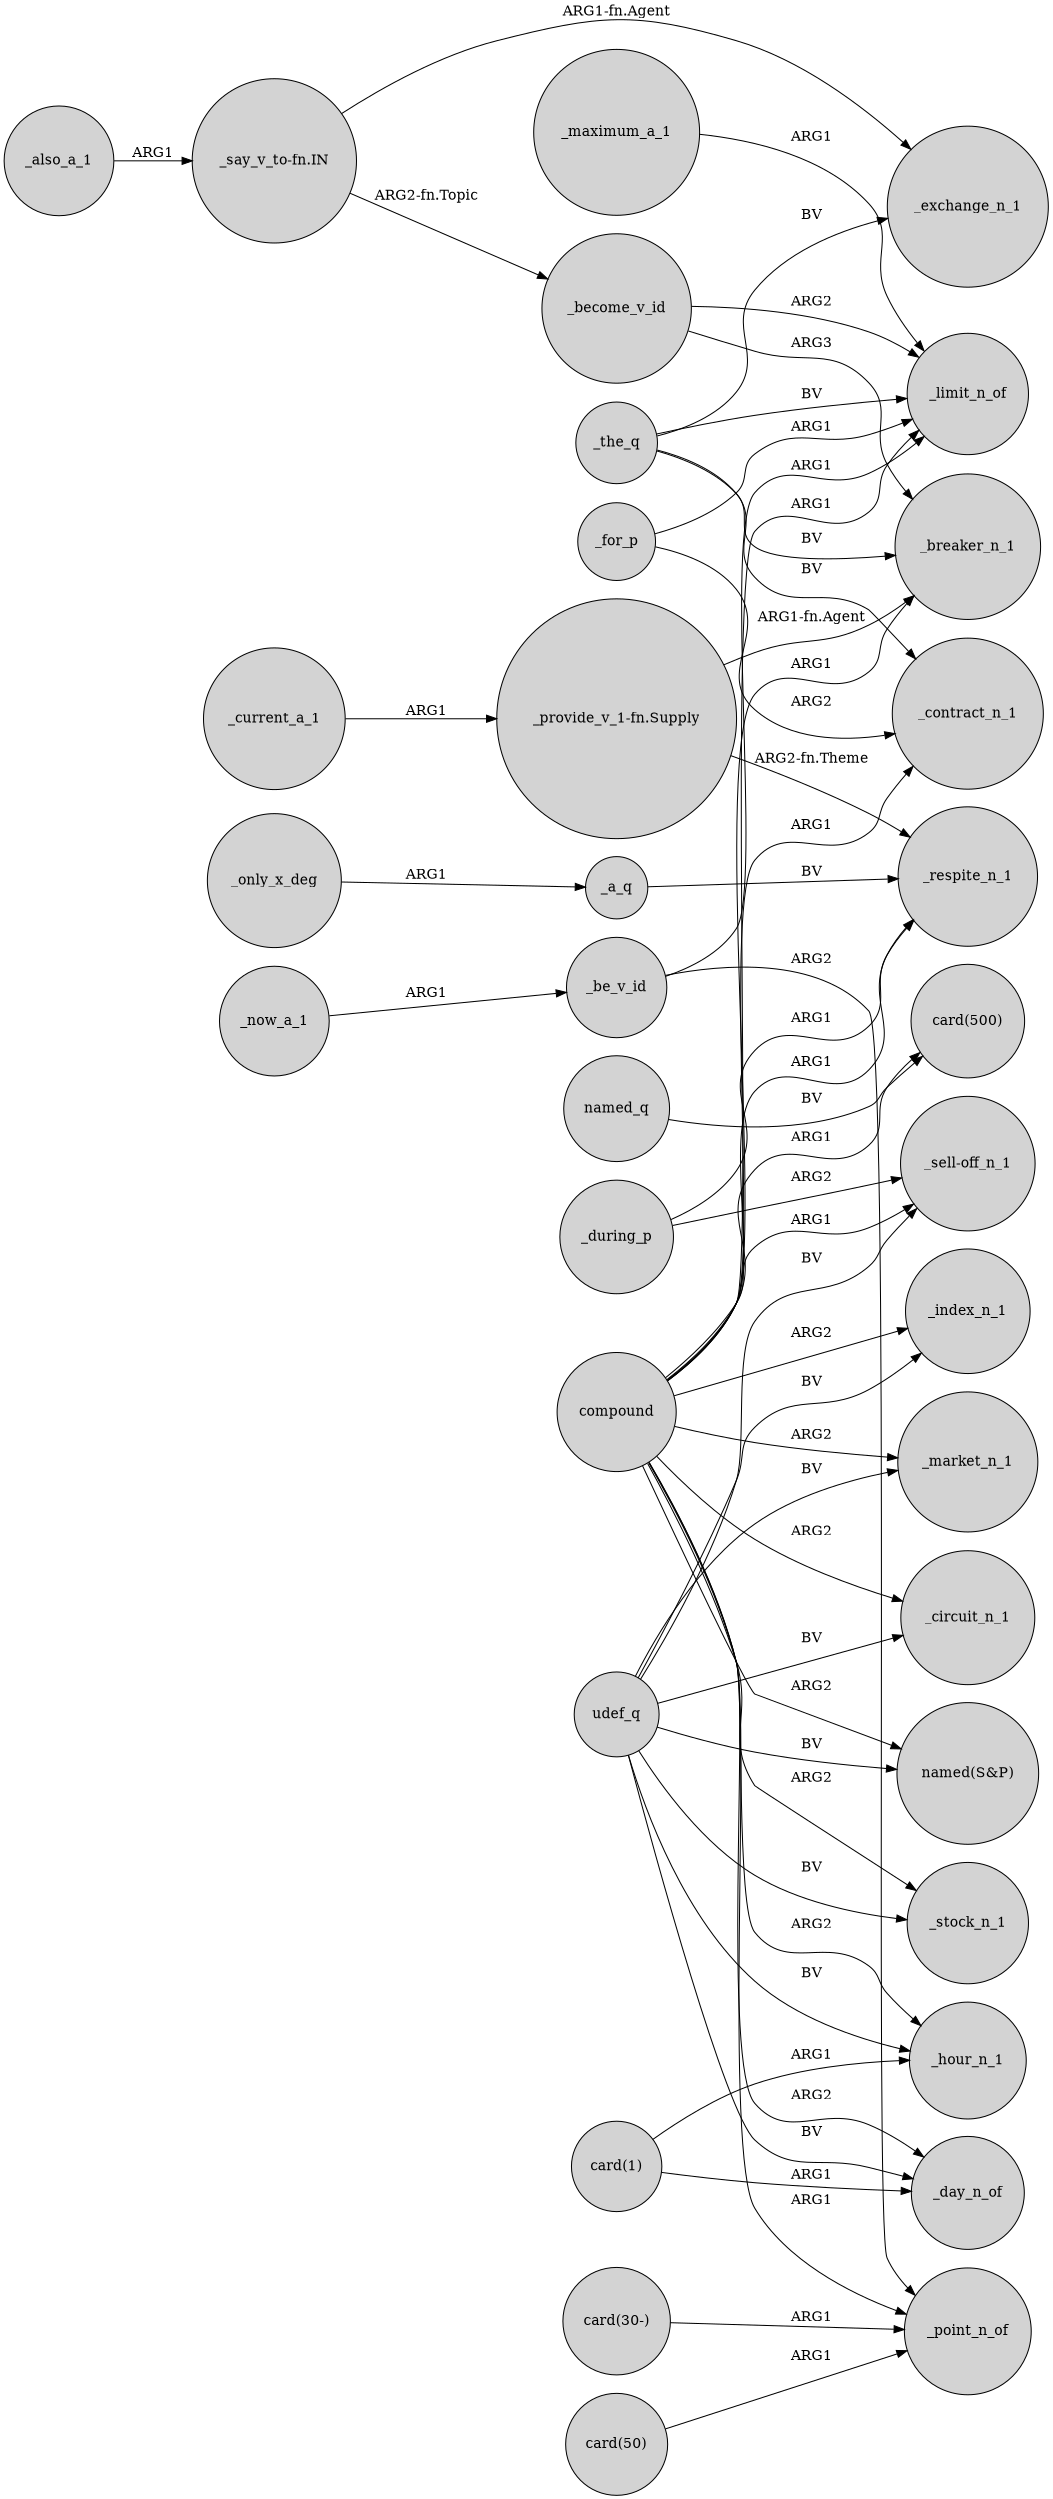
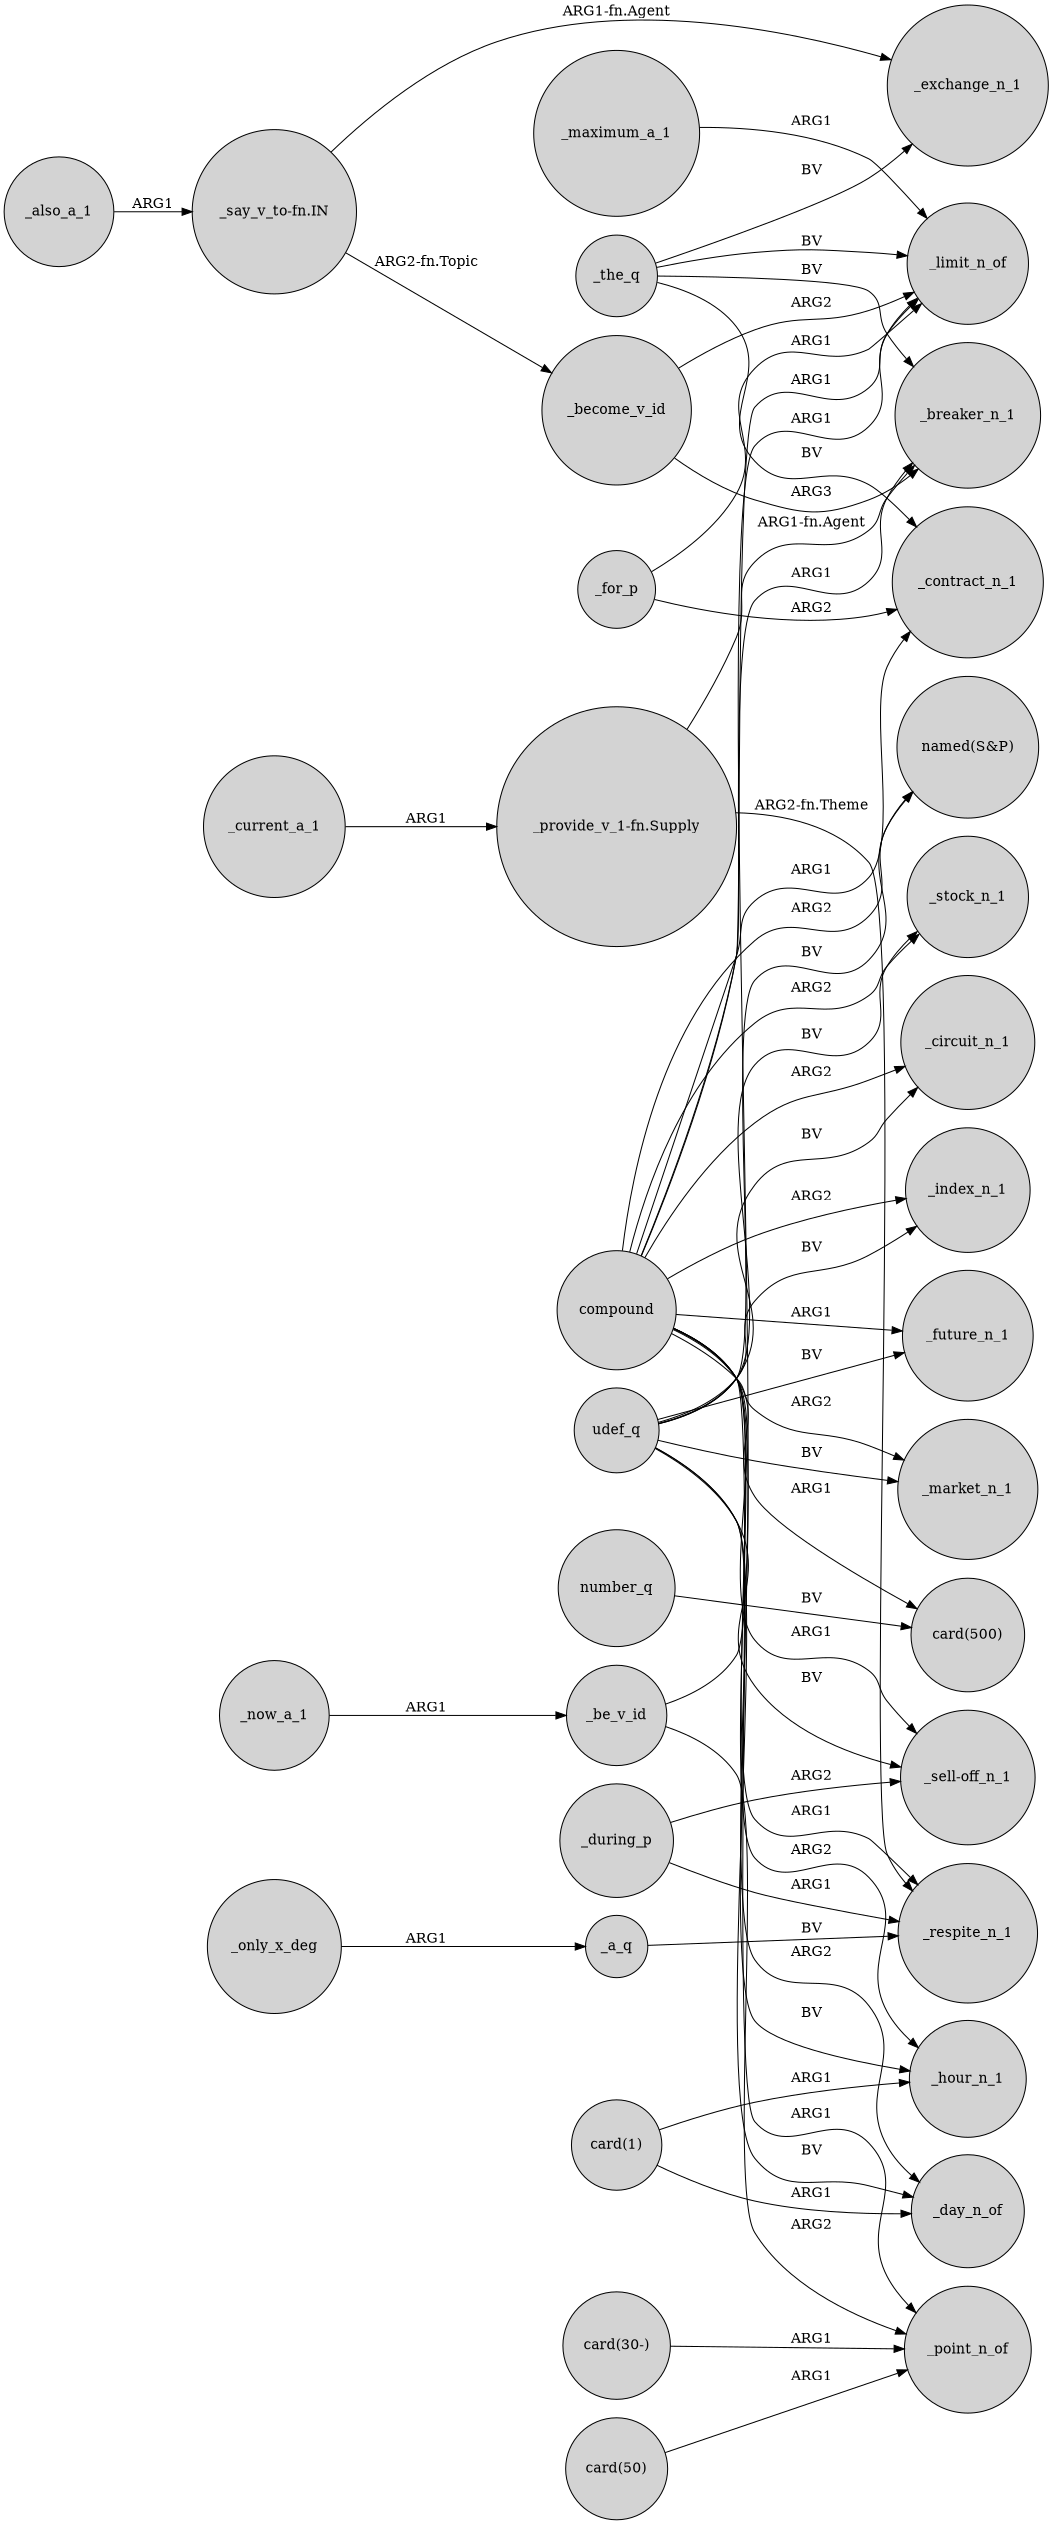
(617, 1109) -> (617, 1588)
none -> (968, 1336)
